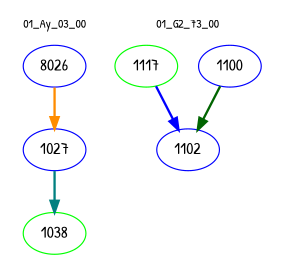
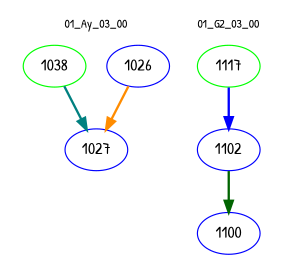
(188, 25) -> (229, 25)
(55, 66) -> (138, 66)
(212, 103) -> (229, 186)
(55, 186) -> (73, 103)
